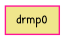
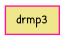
(32, 20) -> (32, 20)
